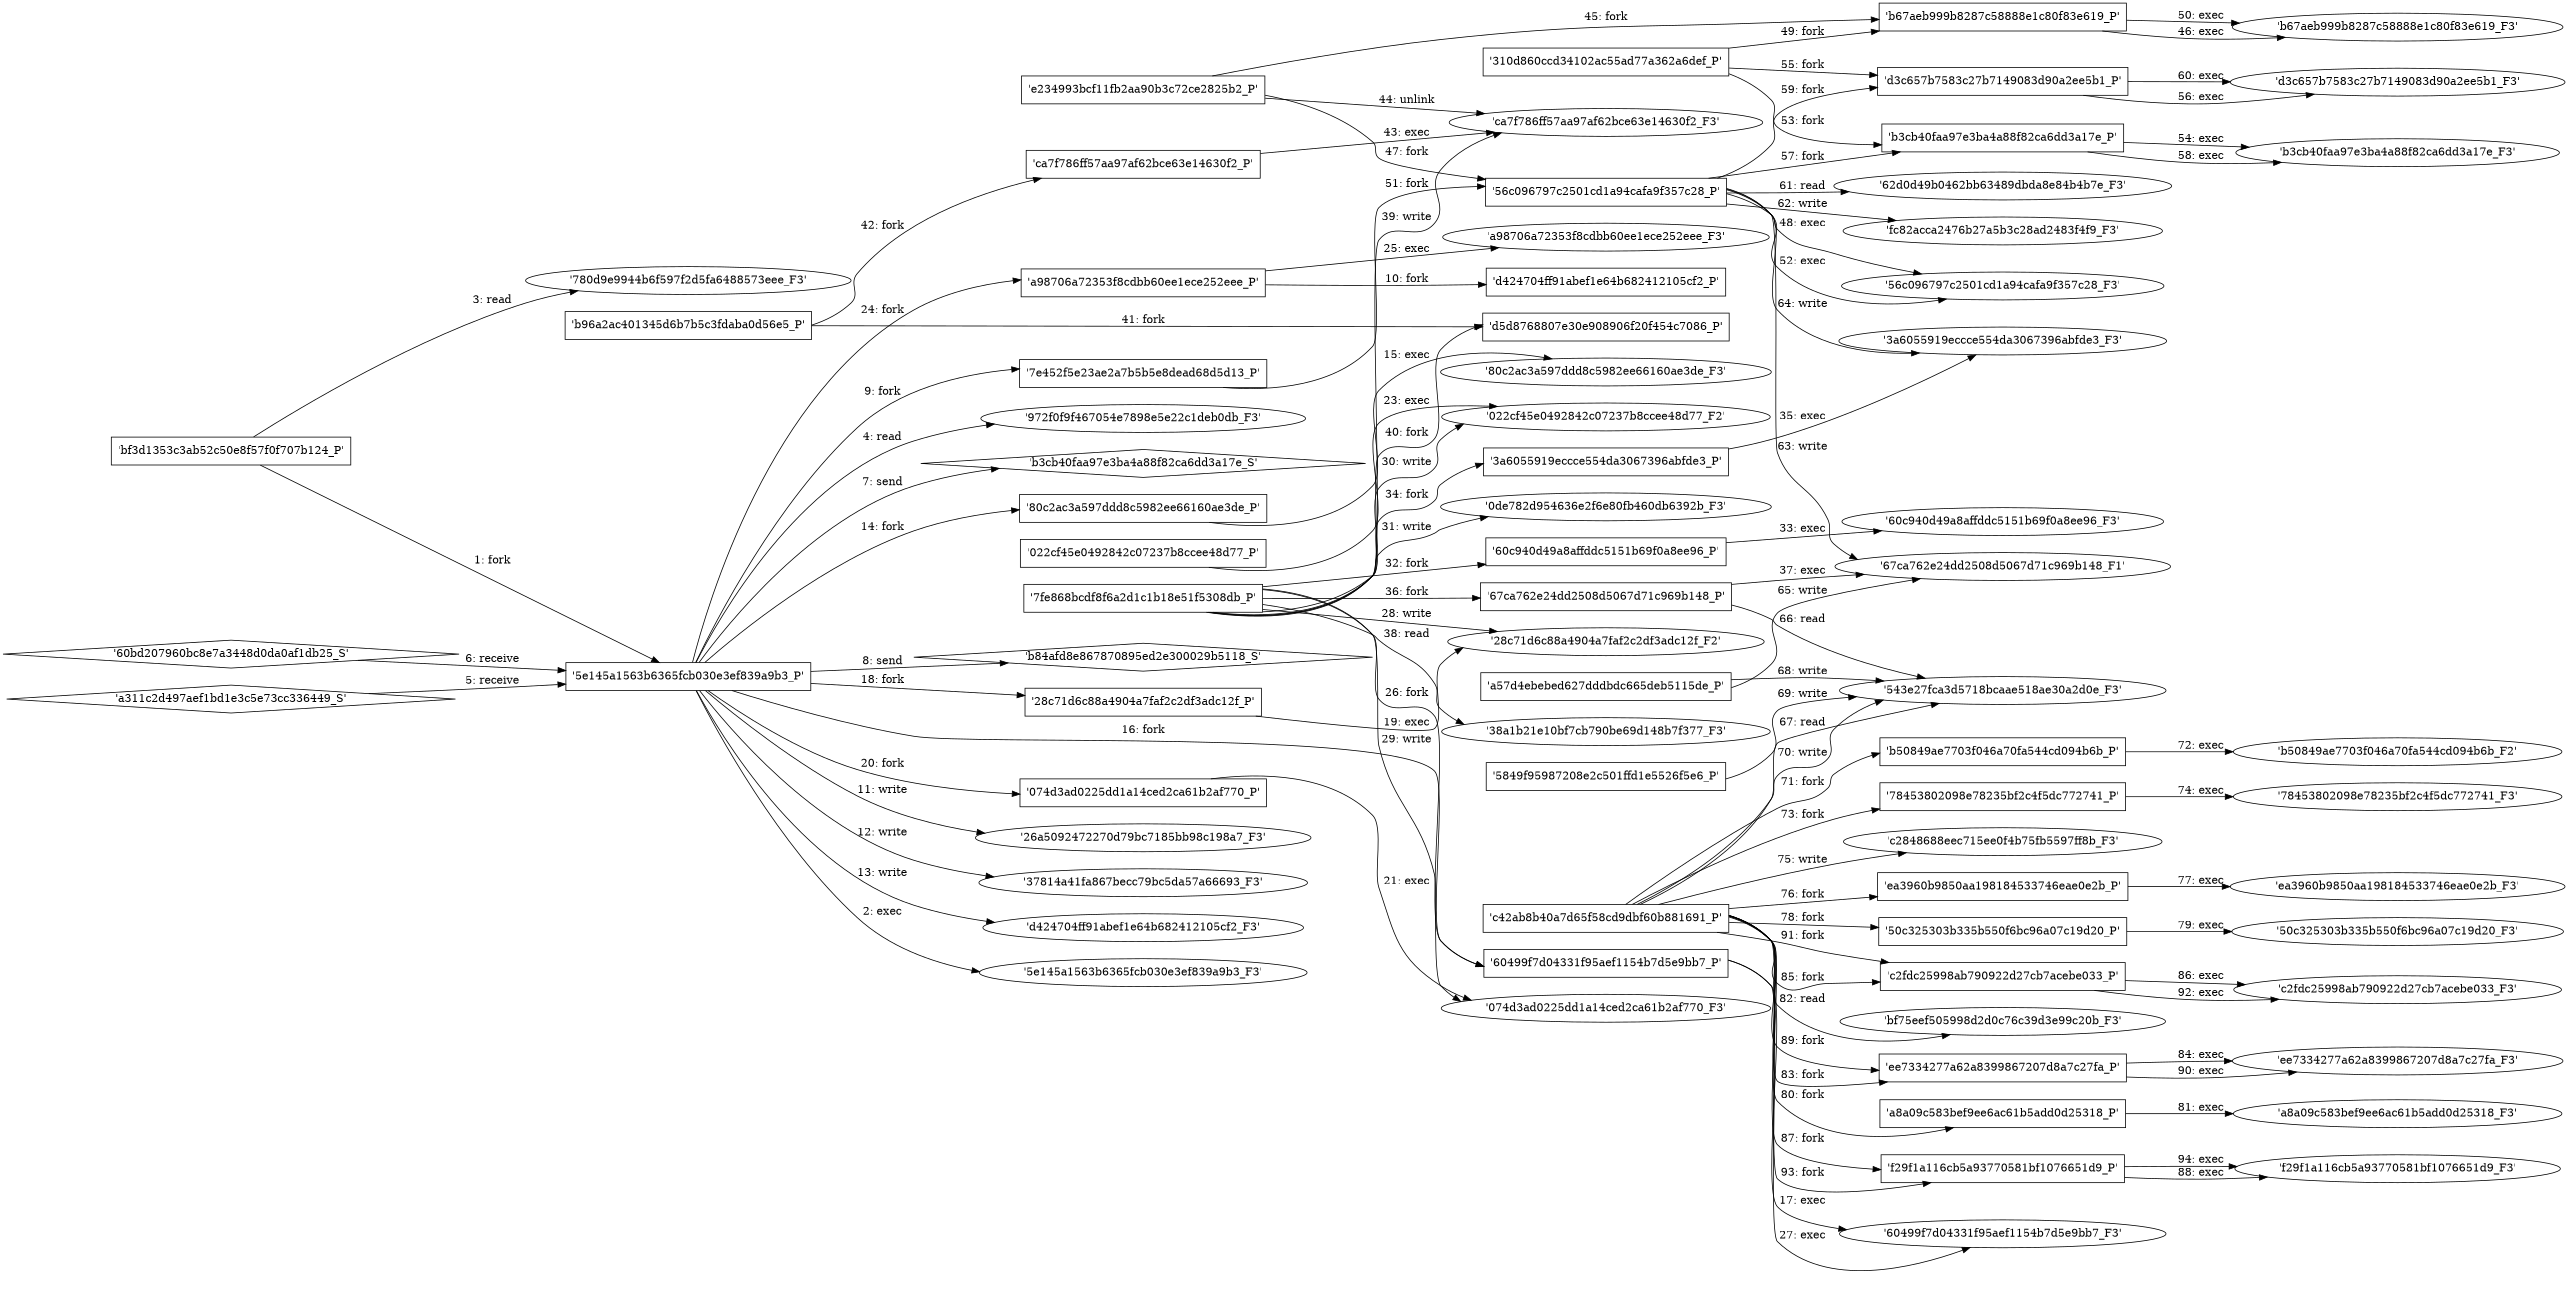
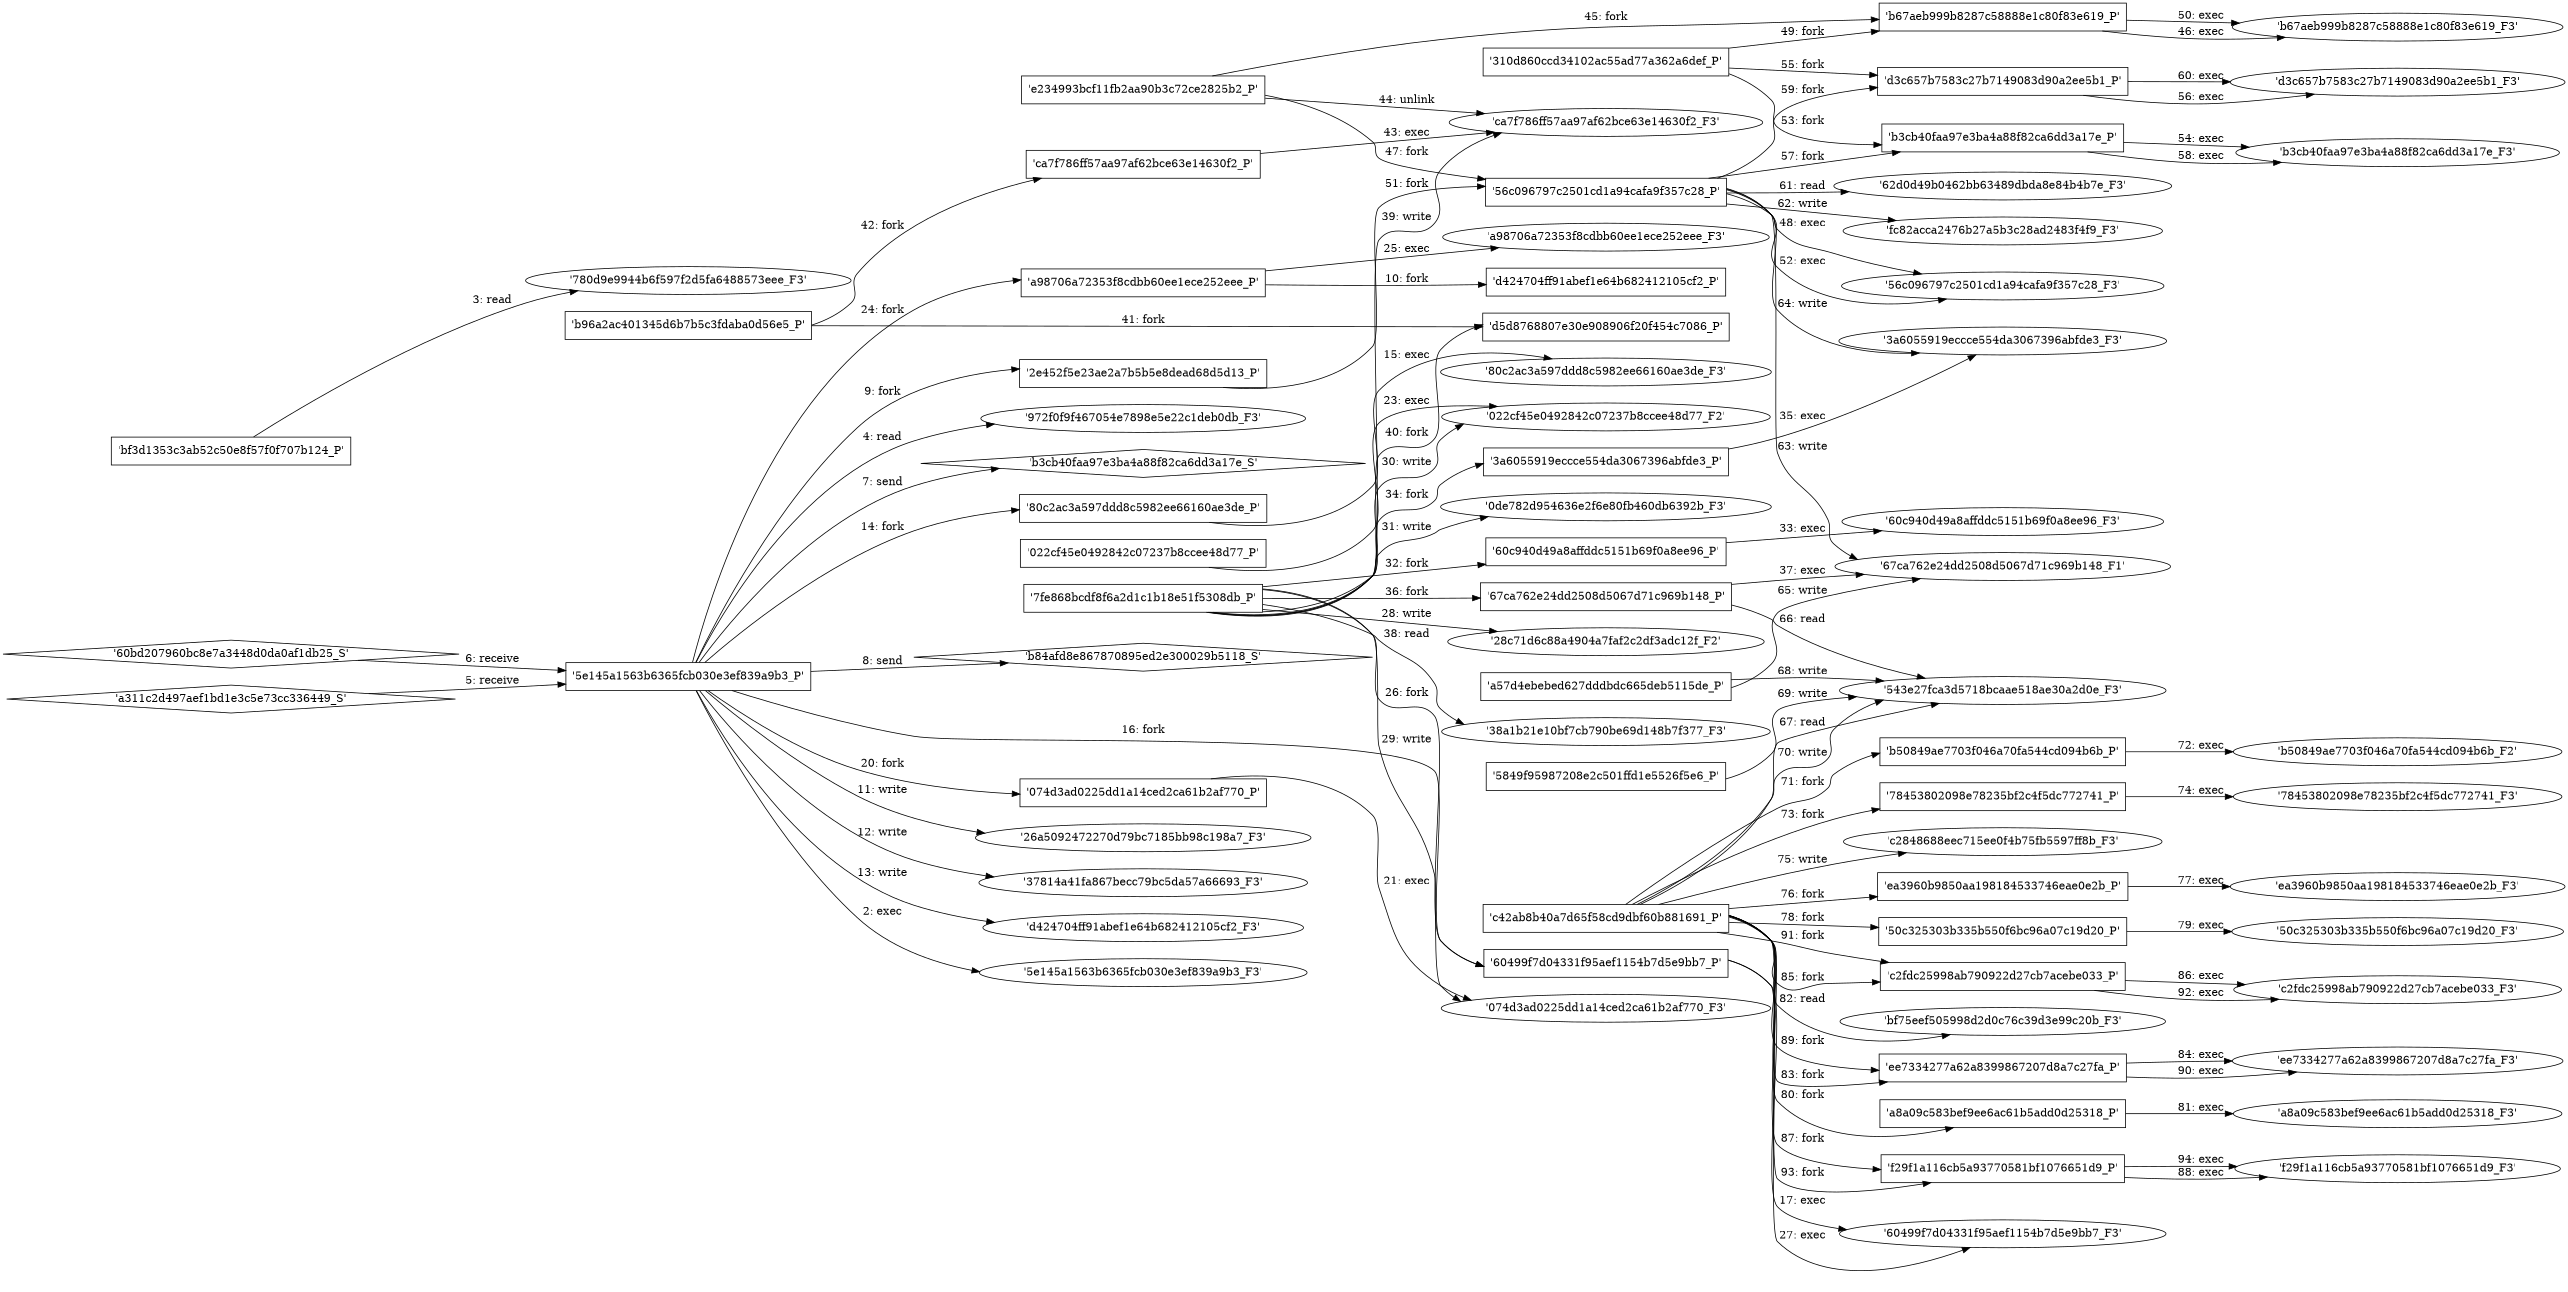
(1143, 374) -> (1143, 374)
(456, 562) -> none
(1143, 702) -> none
